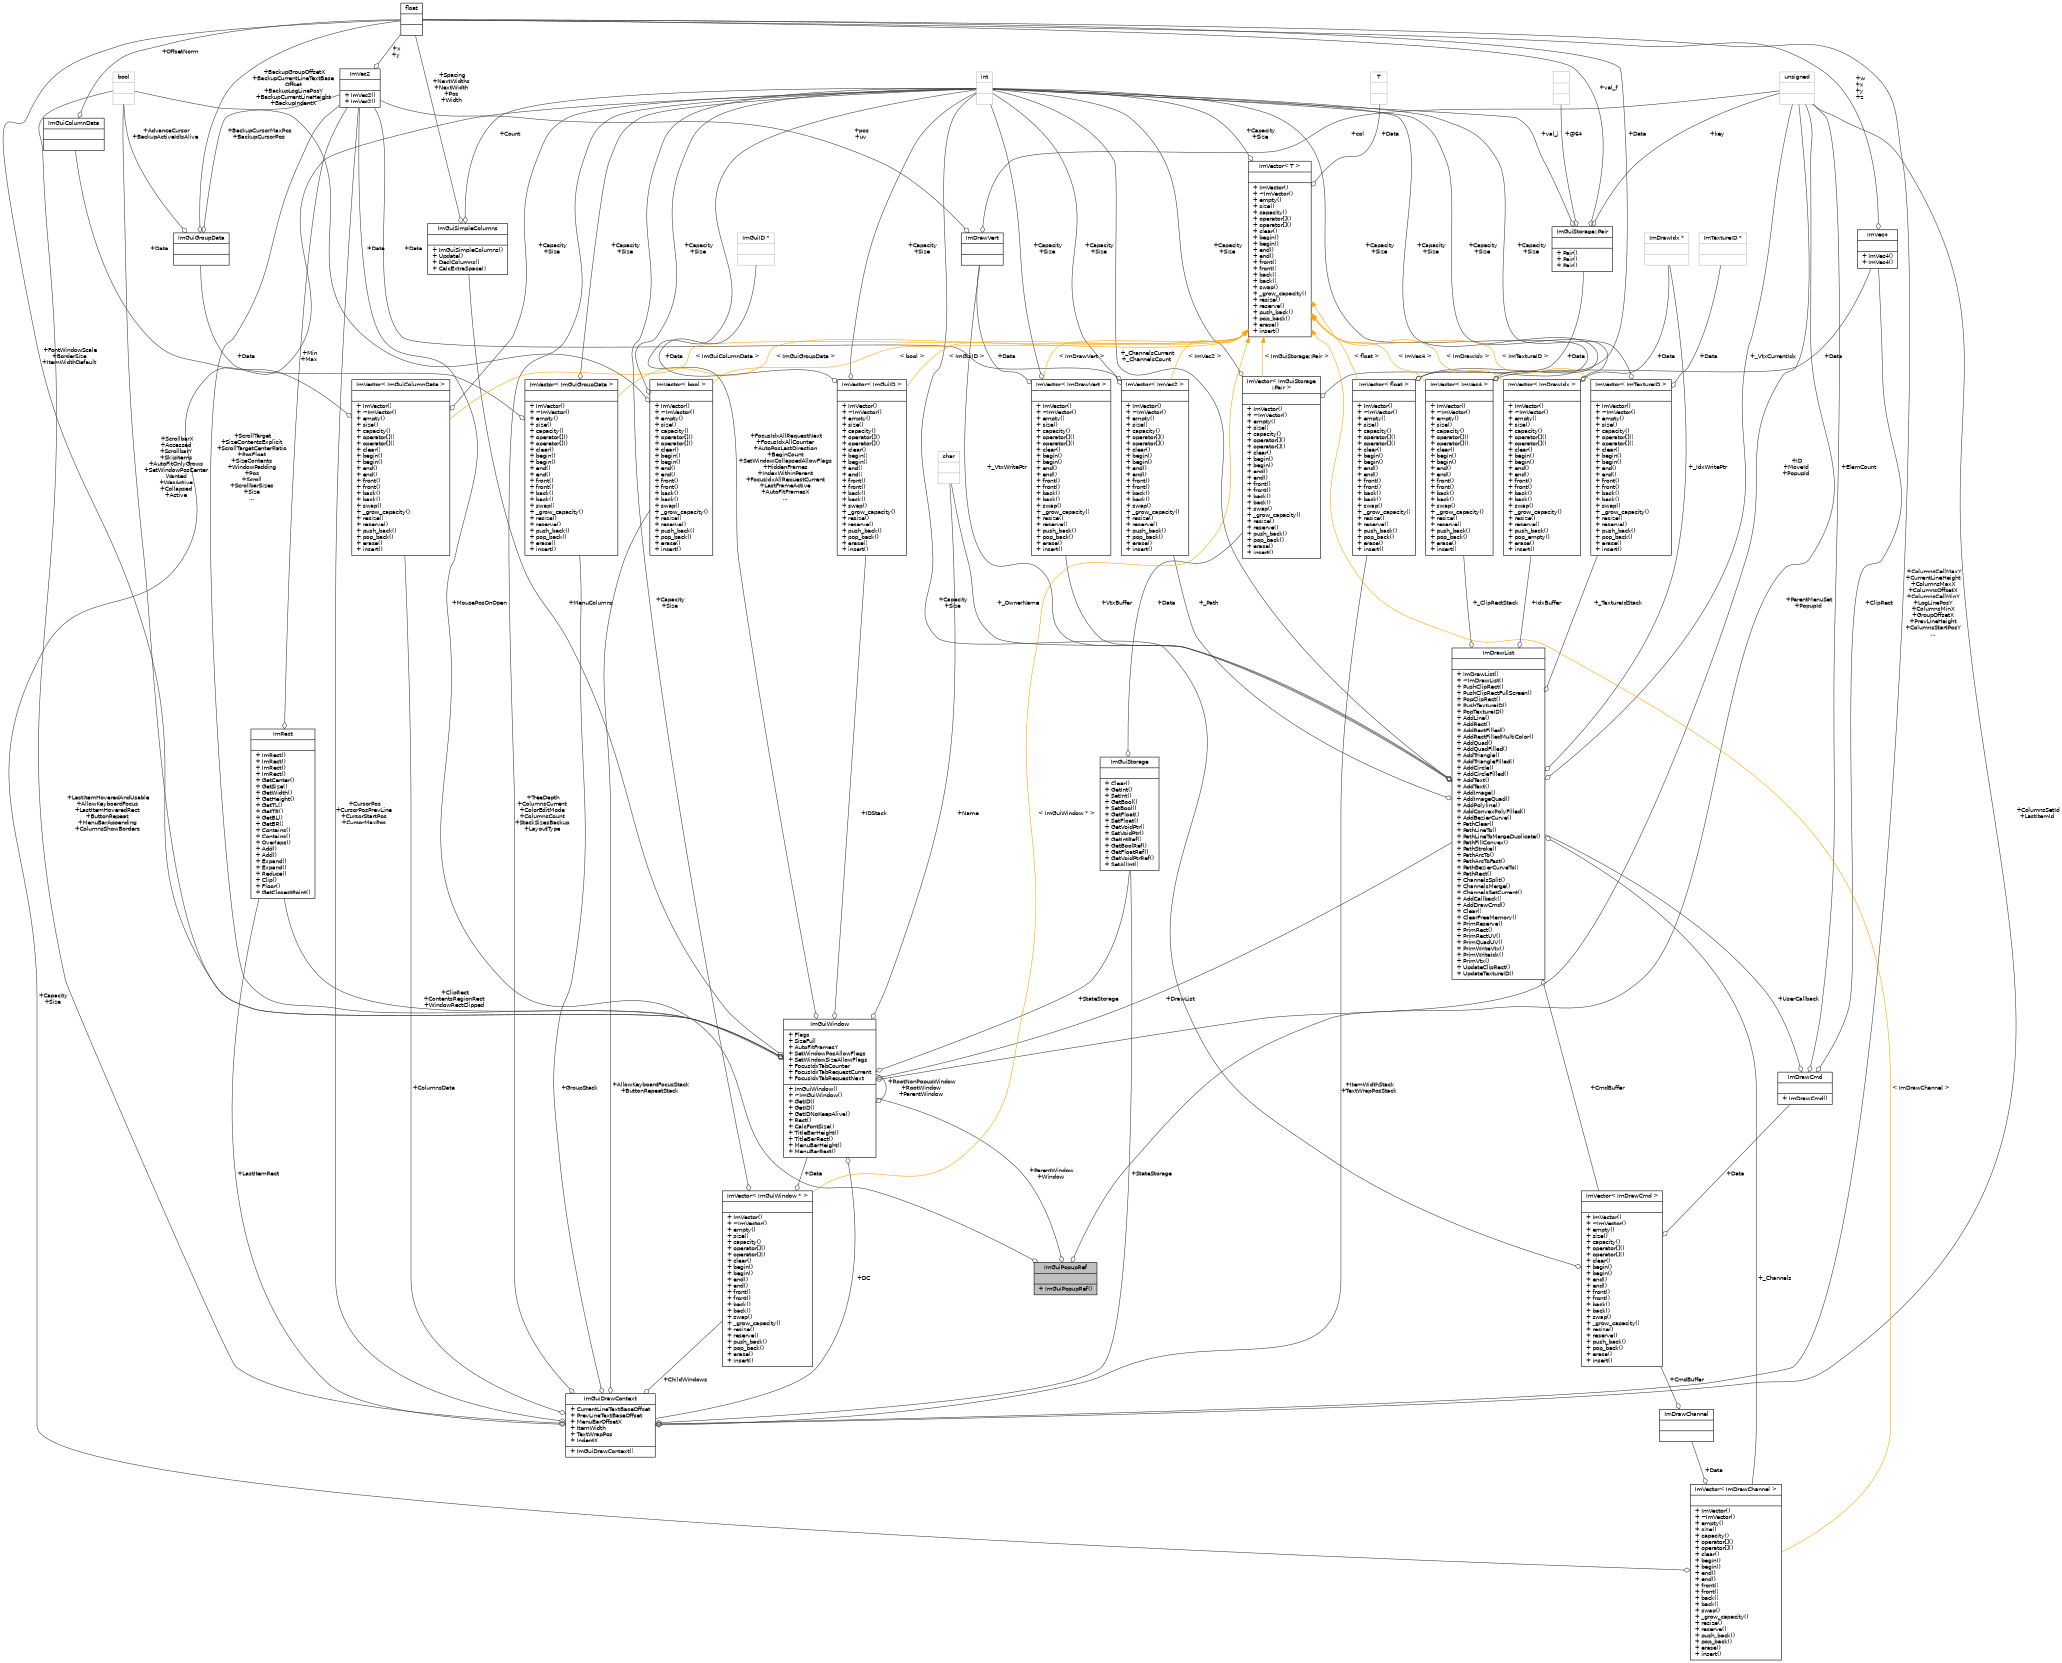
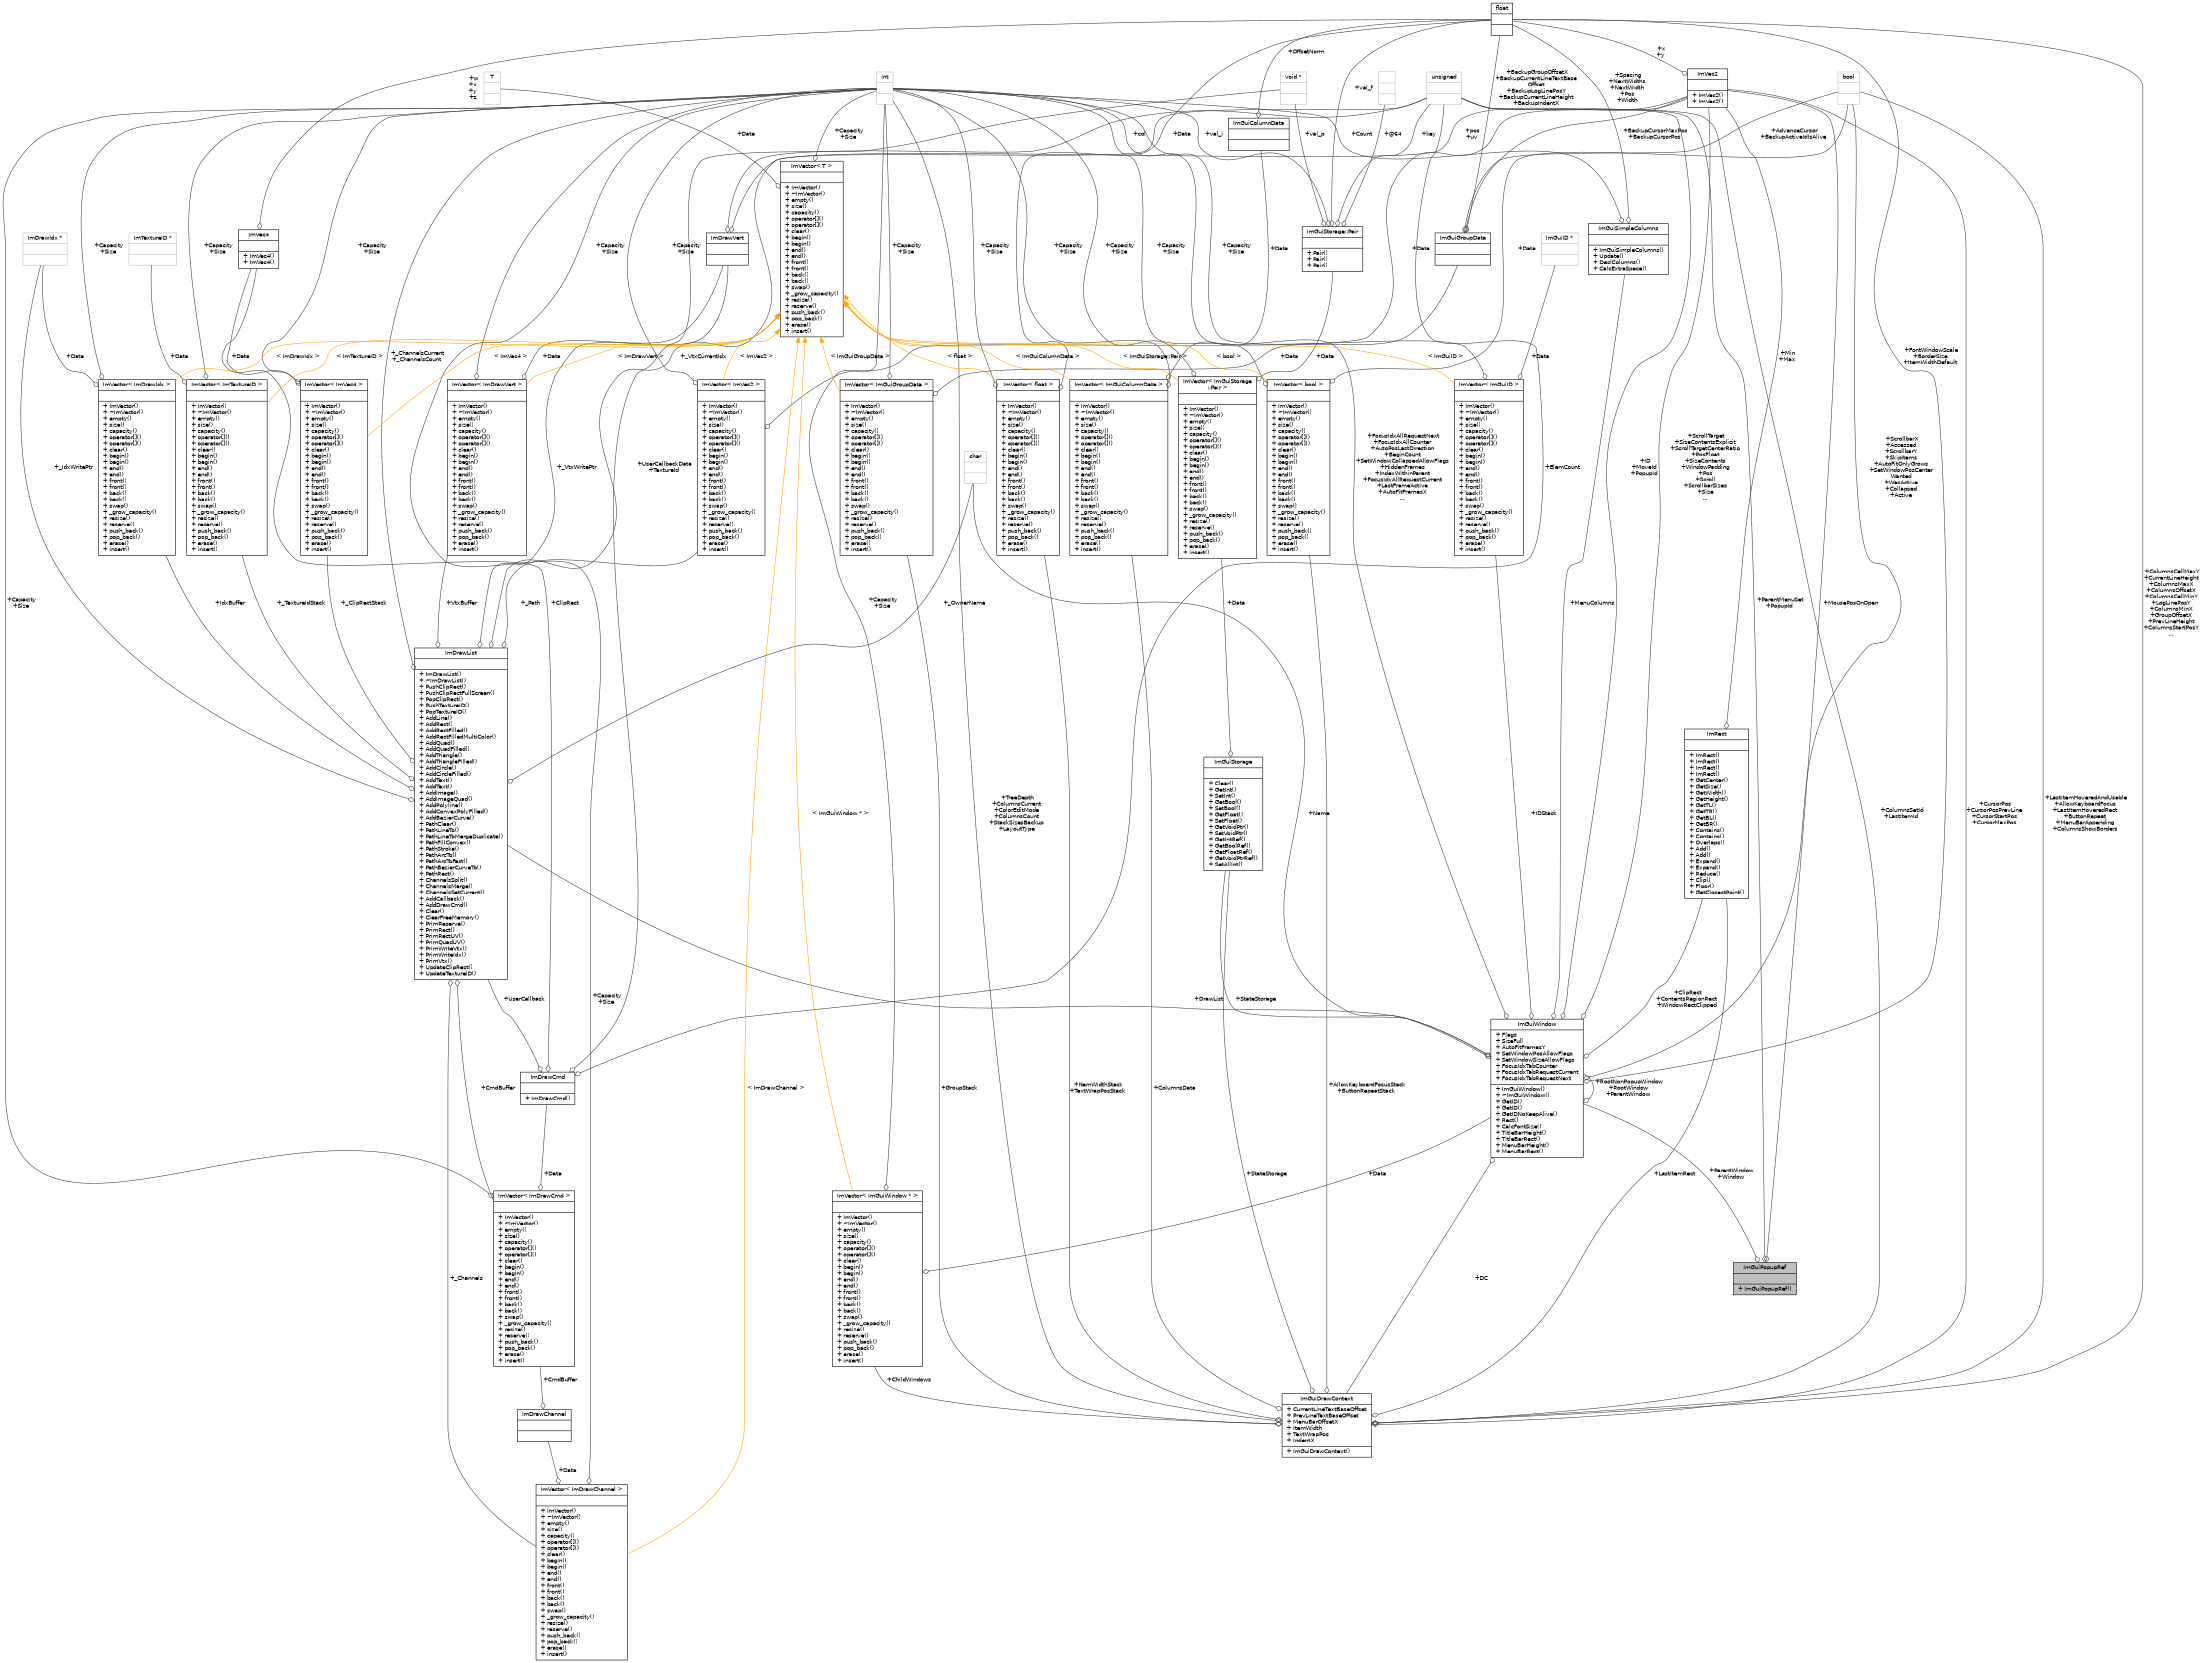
none -> (1293, 88)
(1529, 537) -> (122, 537)
